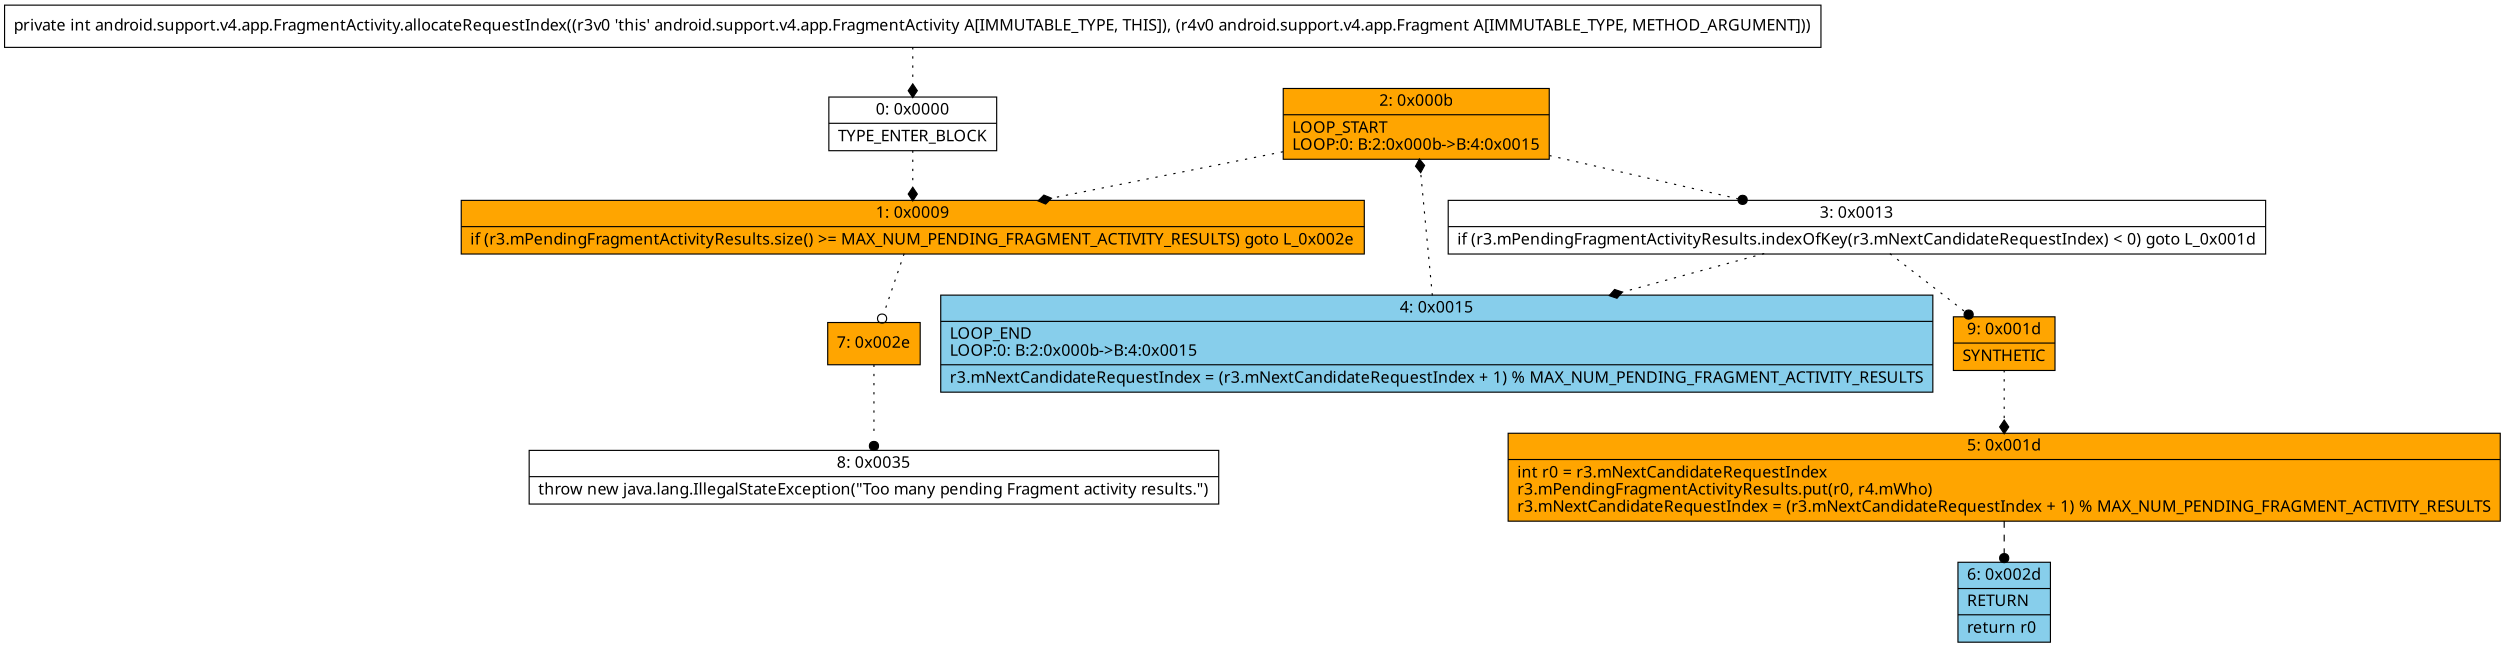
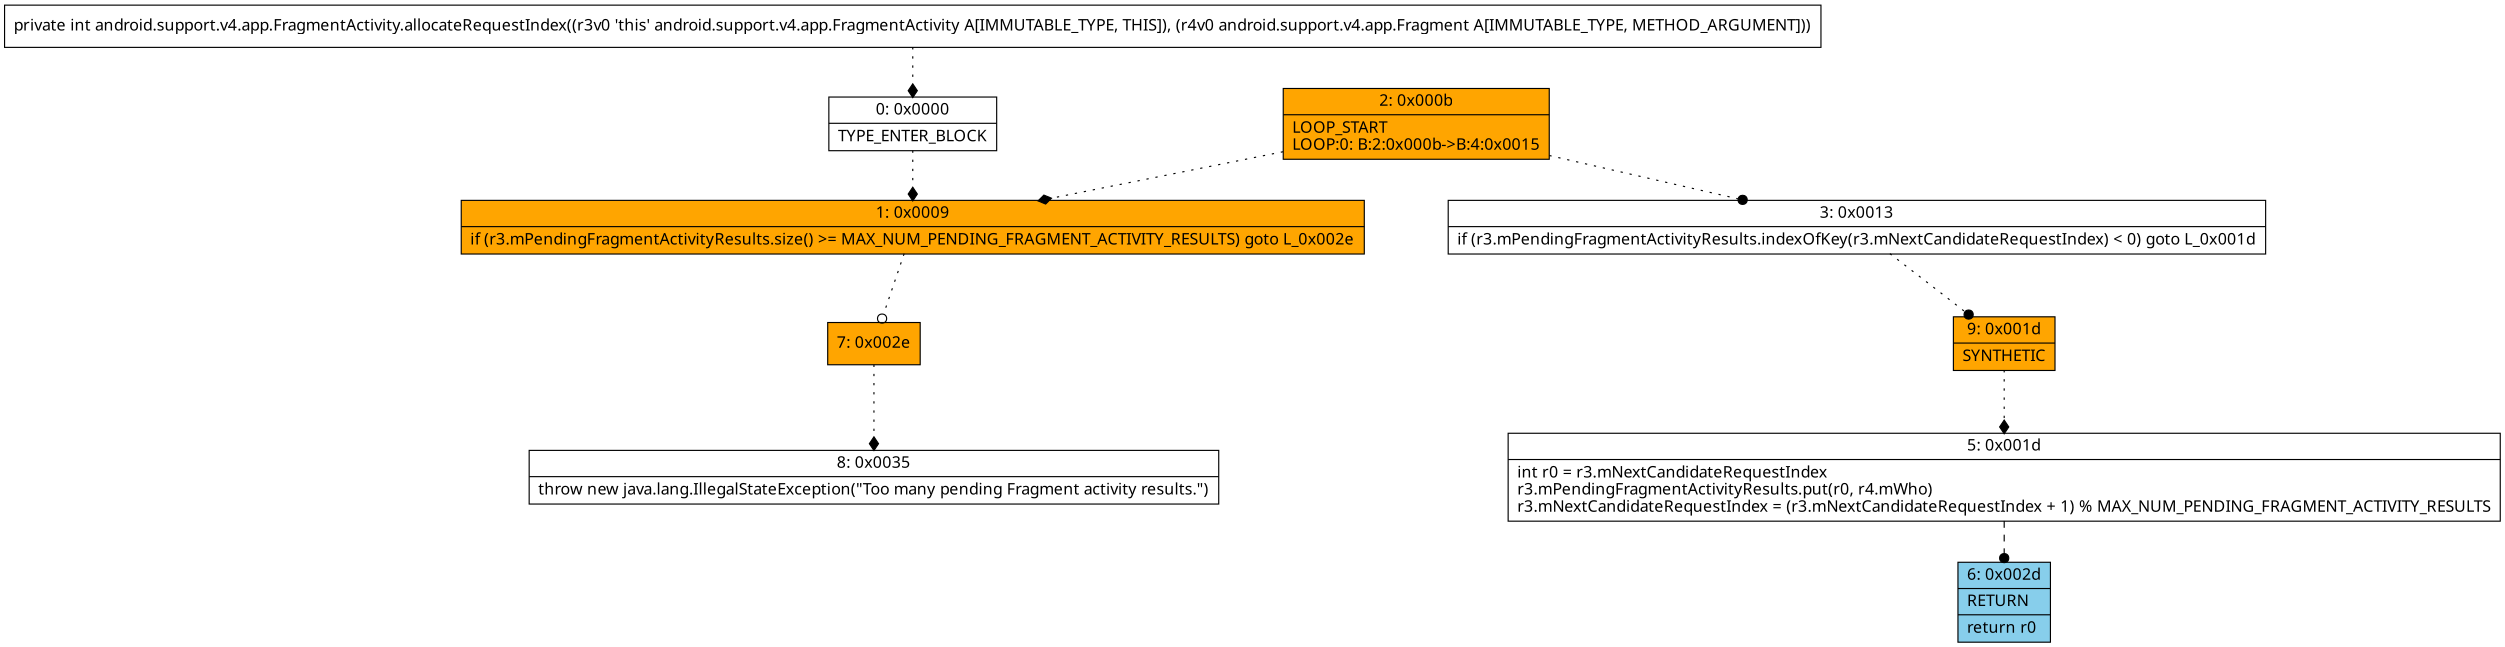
(1437, 344) -> none
(874, 401) -> (874, 401)
(2004, 477) -> (2004, 477)
